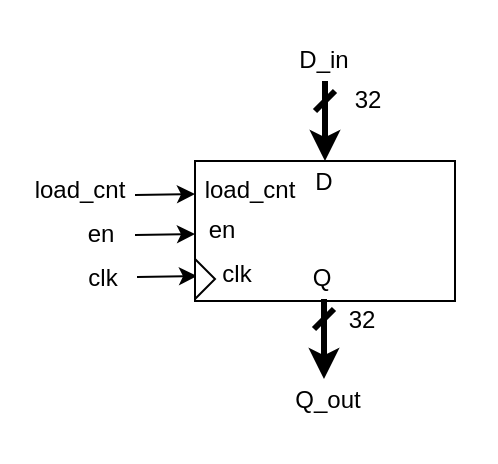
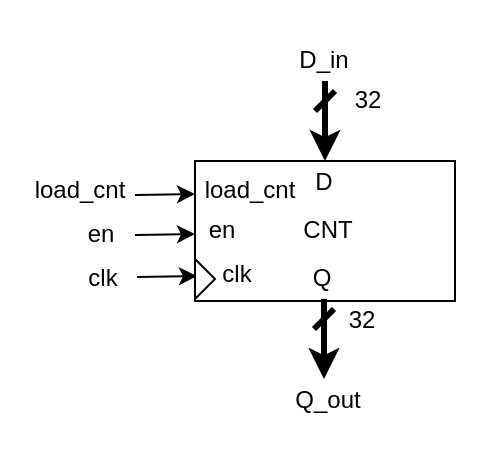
none -> (329, 231)
